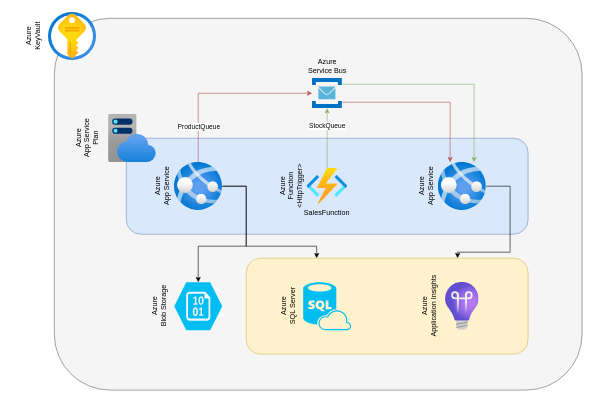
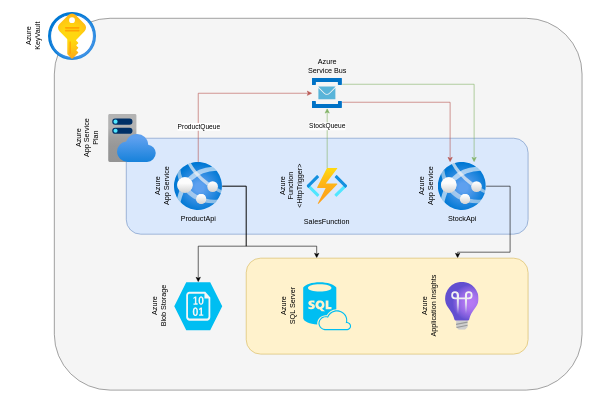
(327, 213) -> (327, 222)
none -> (198, 219)
none -> (462, 219)
